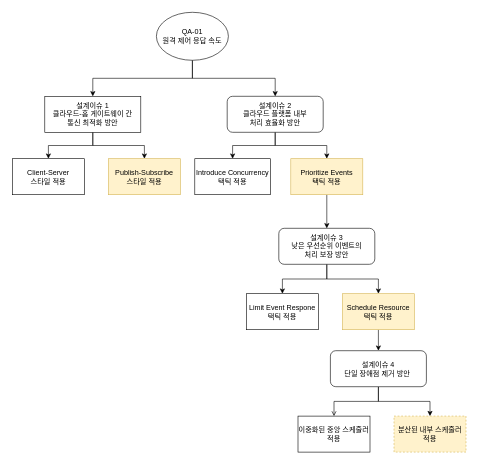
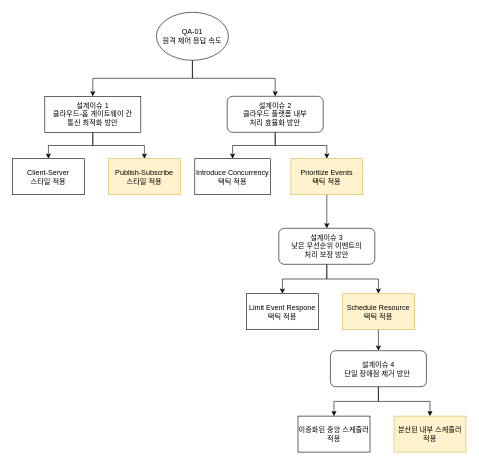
(334, 412) -> (334, 410)
(430, 434) -> (430, 434)
